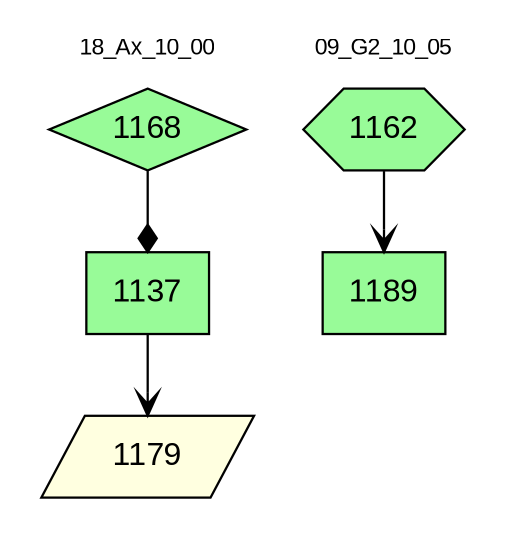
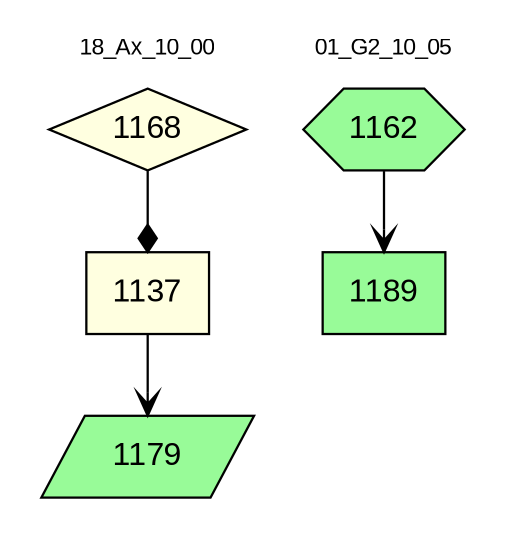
(384, 49) -> (384, 49)
(148, 130) -> (148, 130)
(148, 293) -> (148, 293)
(148, 457) -> (148, 457)
